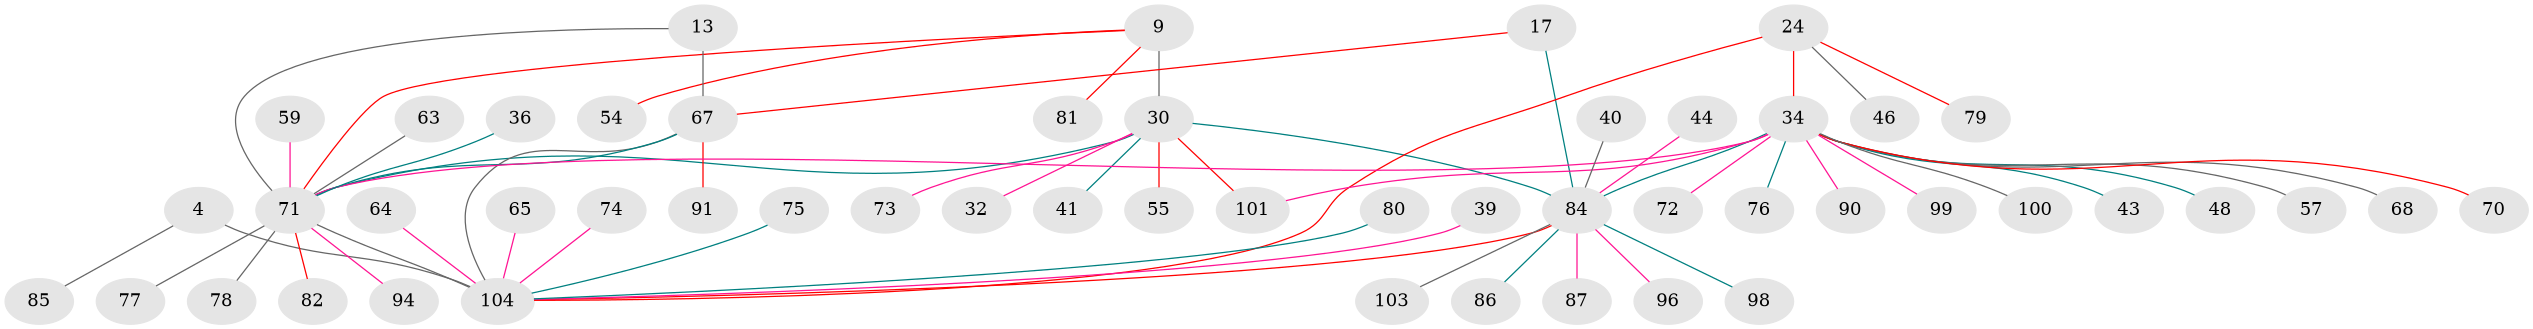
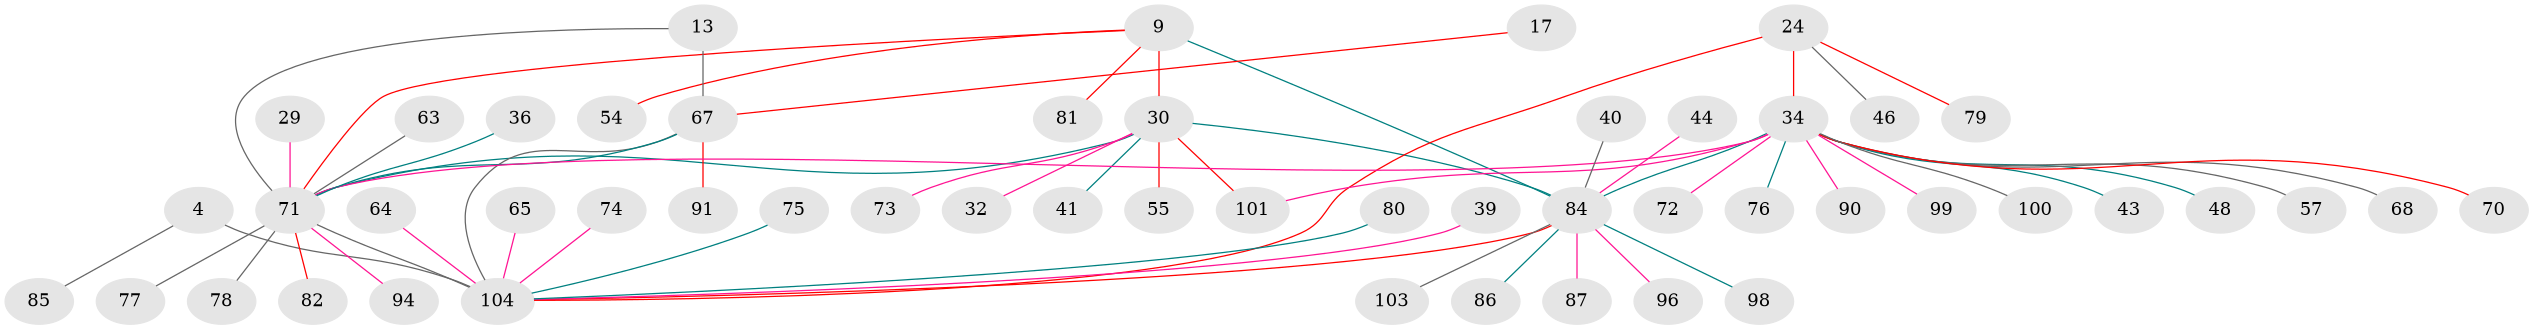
(1159, 78) -> (1159, 78)
(290, 119) -> (290, 119)
(1559, 119) -> (1369, 117)
